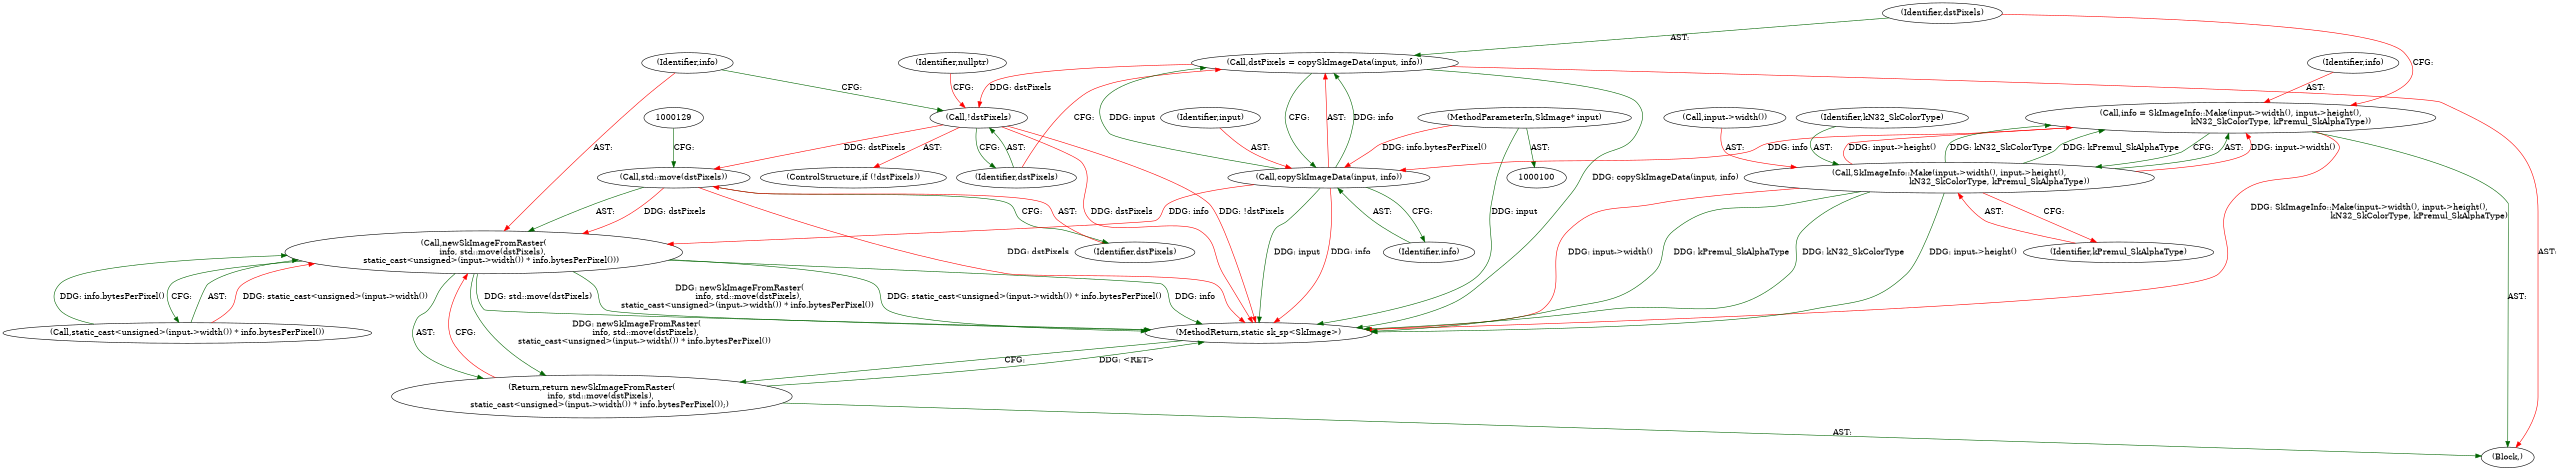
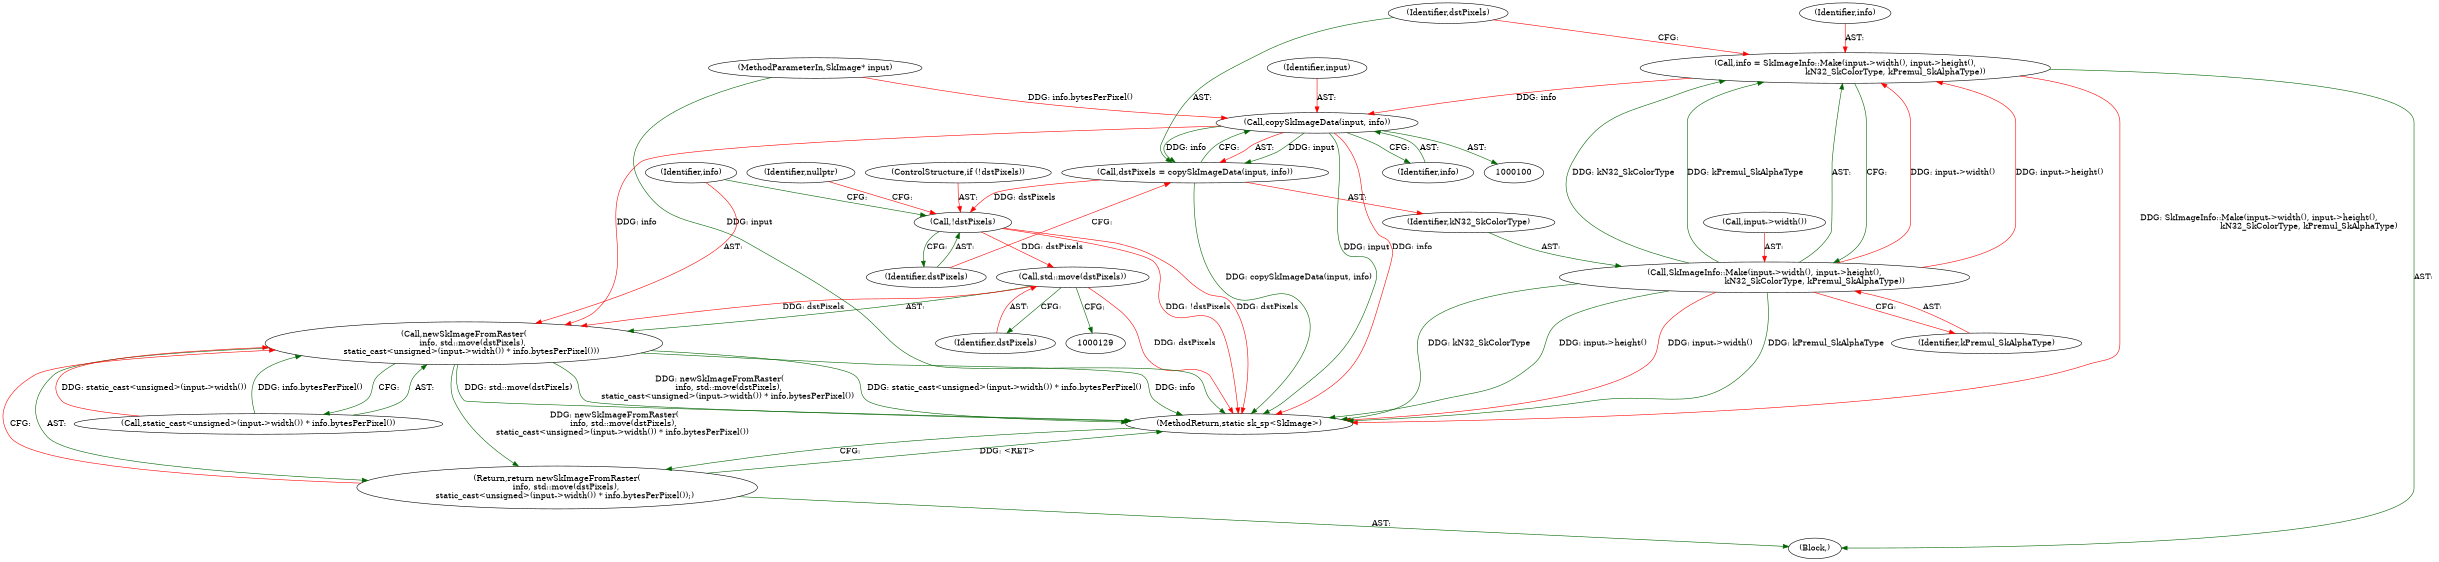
(2142, 87) -> (1331, 197)
(674, 145) -> (1083, 308)
(1530, 145) -> (1438, 142)
(919, 146) -> (958, 195)
